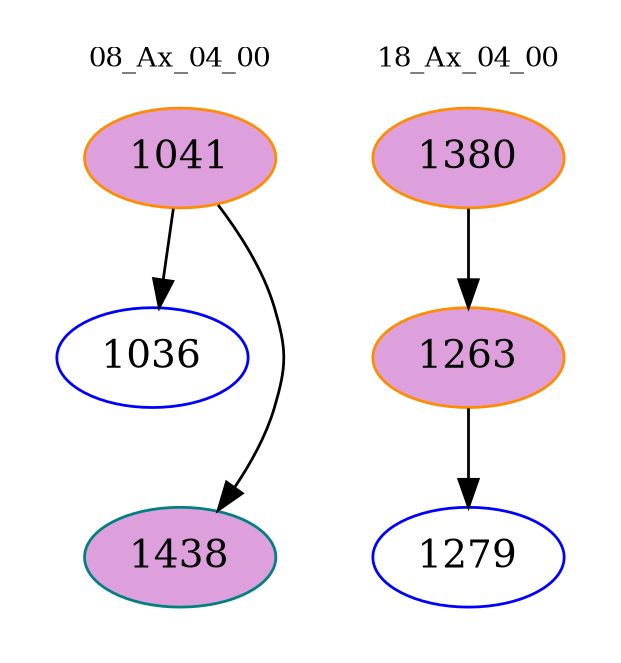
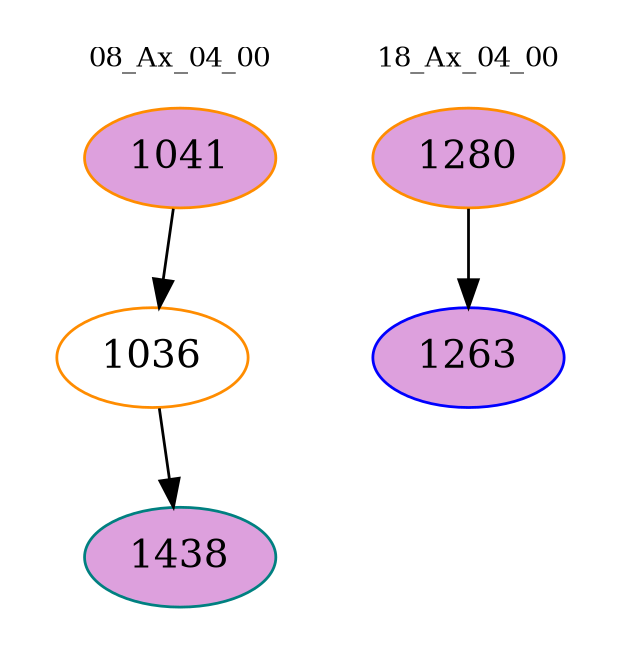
(469, 158) -> (469, 158)
(283, 343) -> (164, 444)
(152, 358) -> (152, 358)
(469, 358) -> (469, 358)
(469, 557) -> none
